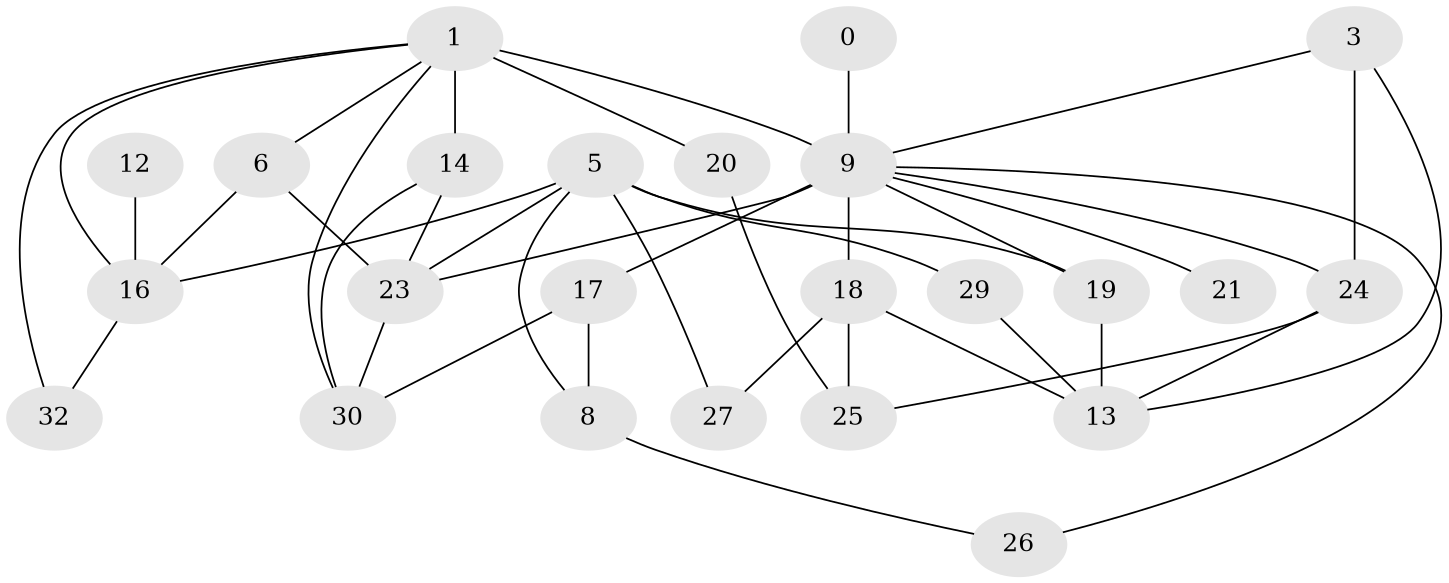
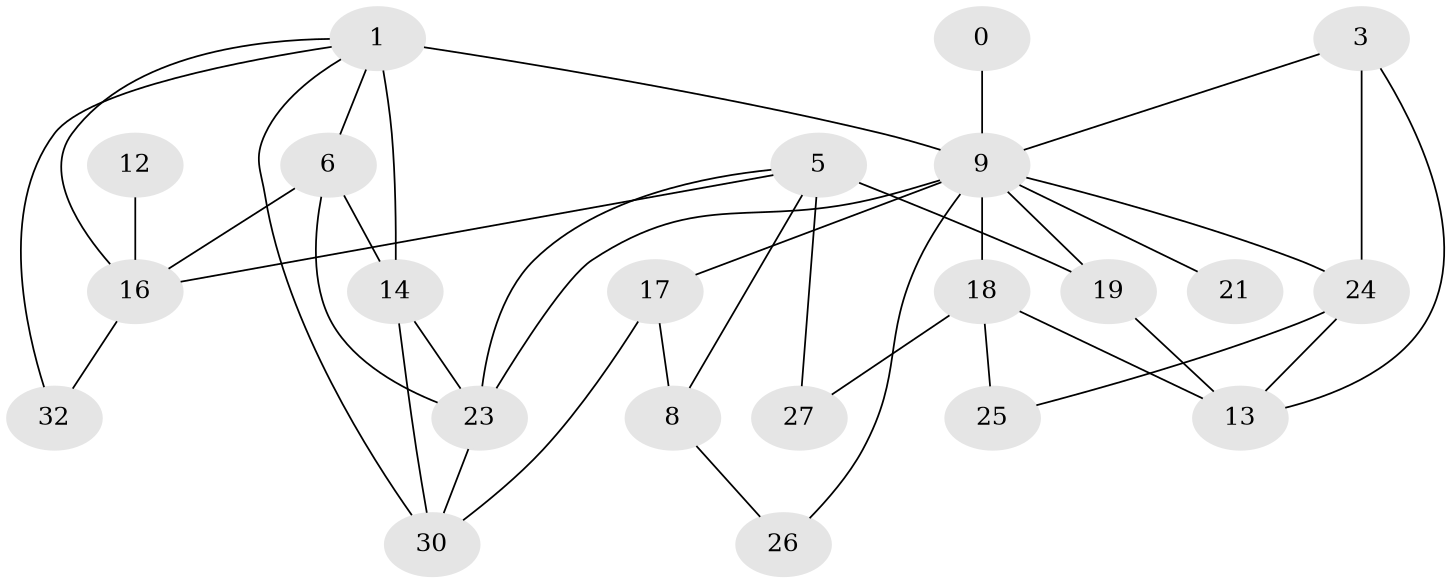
(722, 165) -> none
none -> (362, 228)
(975, 292) -> none
